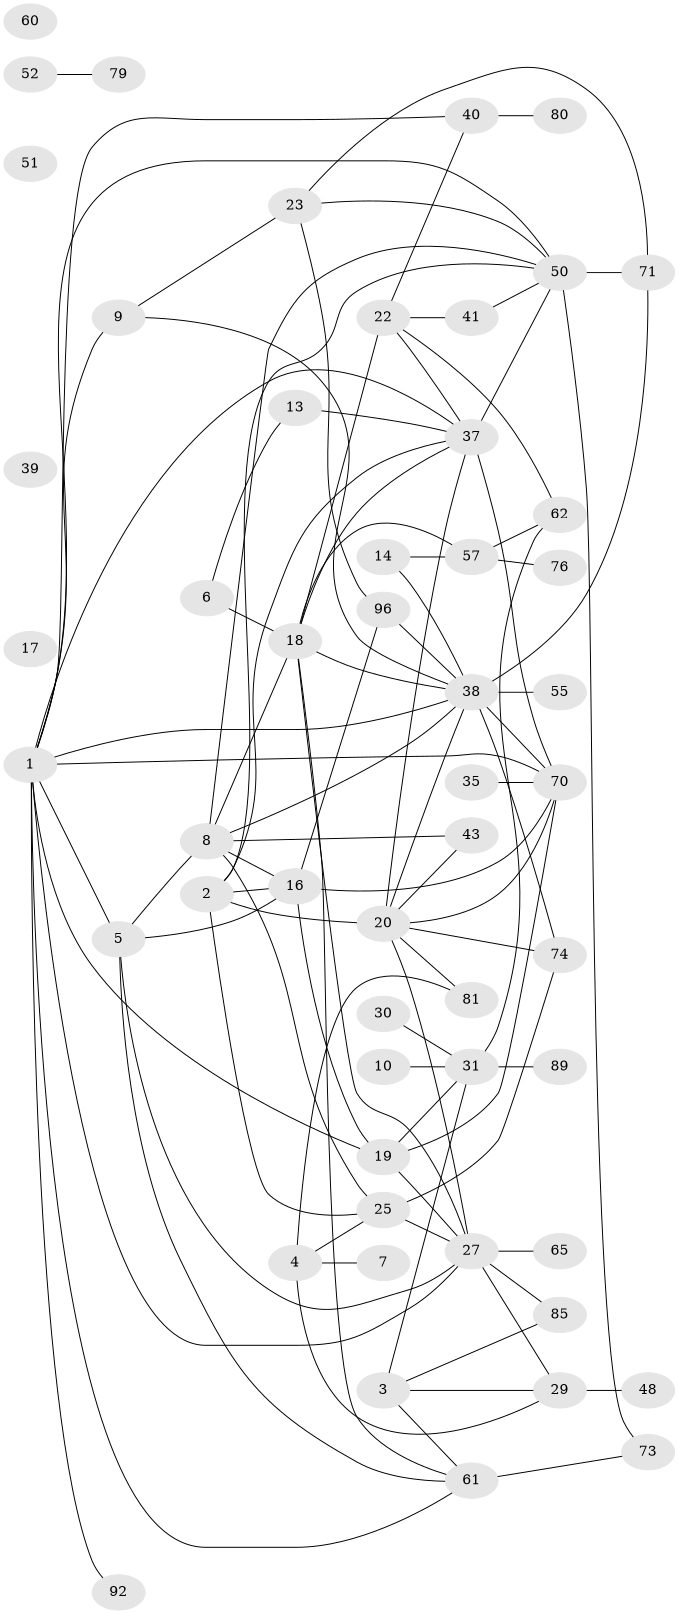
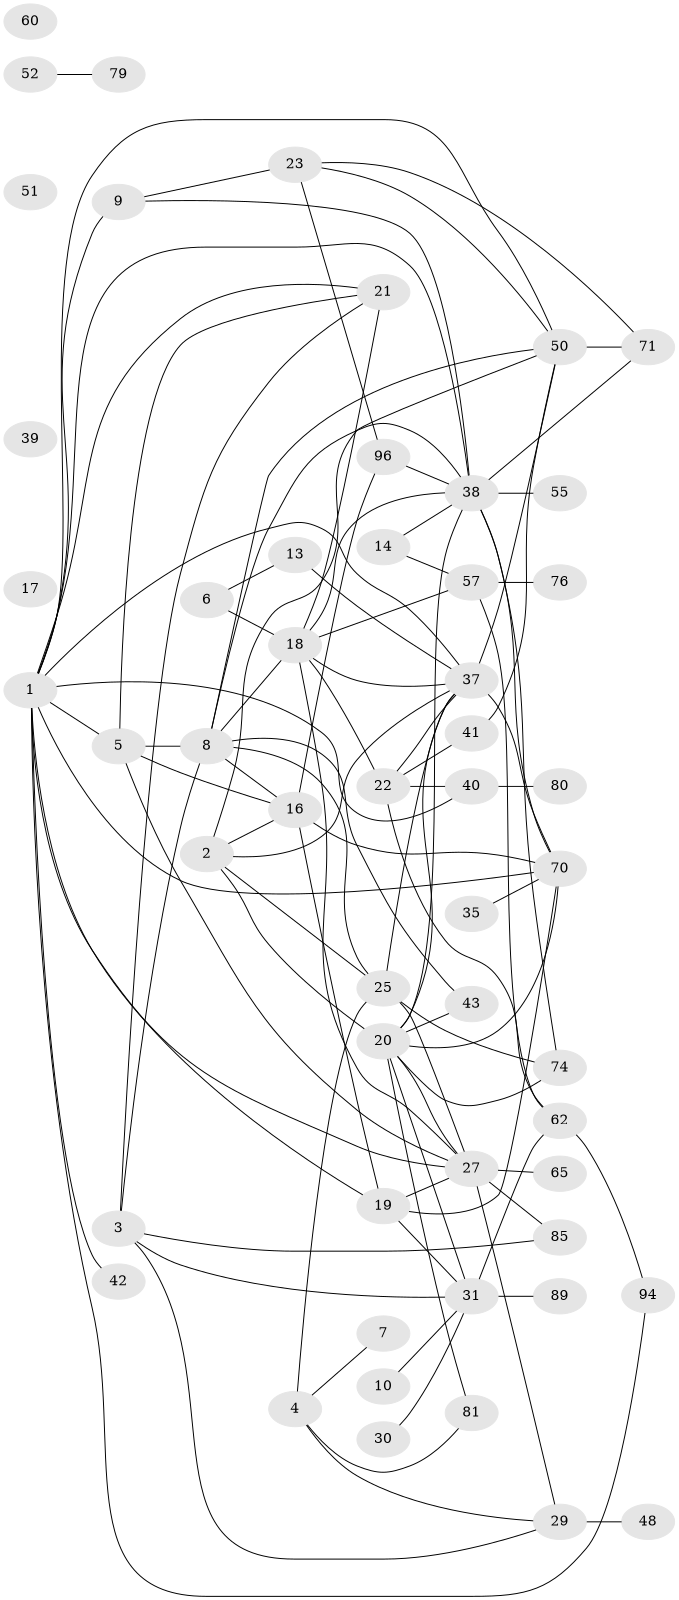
none -> (411, 829)
none -> (151, 985)
none -> (429, 1174)
none -> (648, 1295)
(648, 1452) -> none
(472, 1481) -> (383, 292)
(119, 1592) -> (119, 1282)
